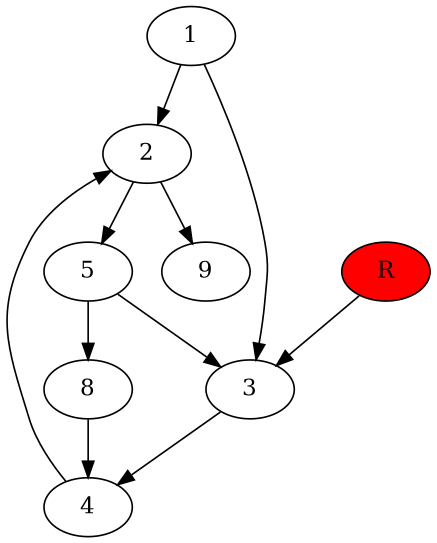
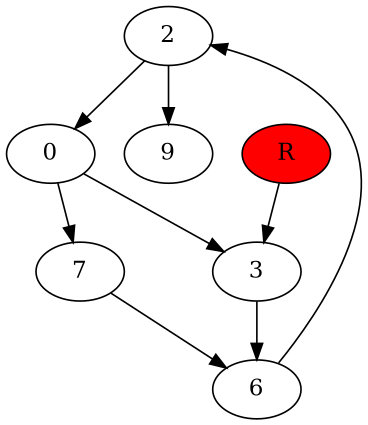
(191, 36) -> none
(88, 272) -> (51, 154)
(88, 389) -> (80, 272)
(88, 507) -> (257, 389)
